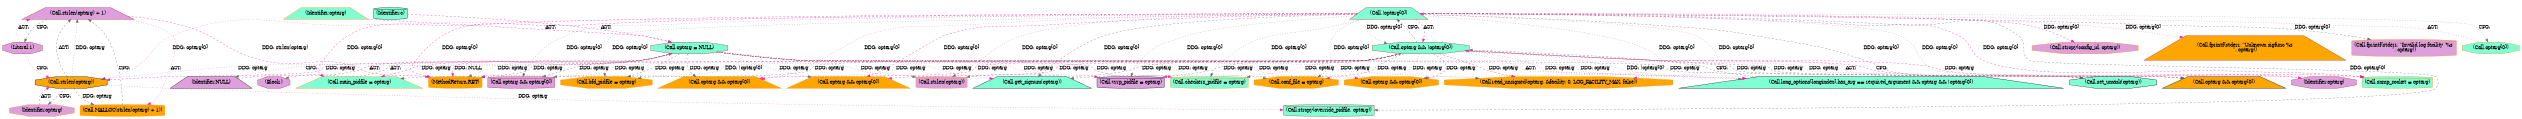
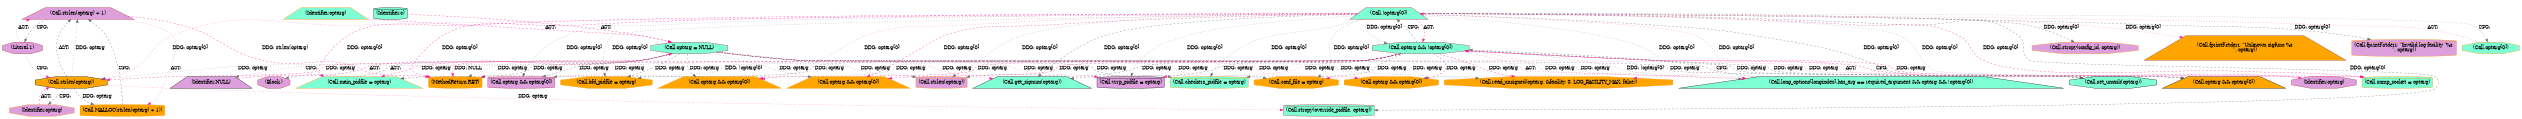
(1747, 15) -> (1747, 15)
(944, 62) -> (944, 62)
(1913, 65) -> (1893, 69)
